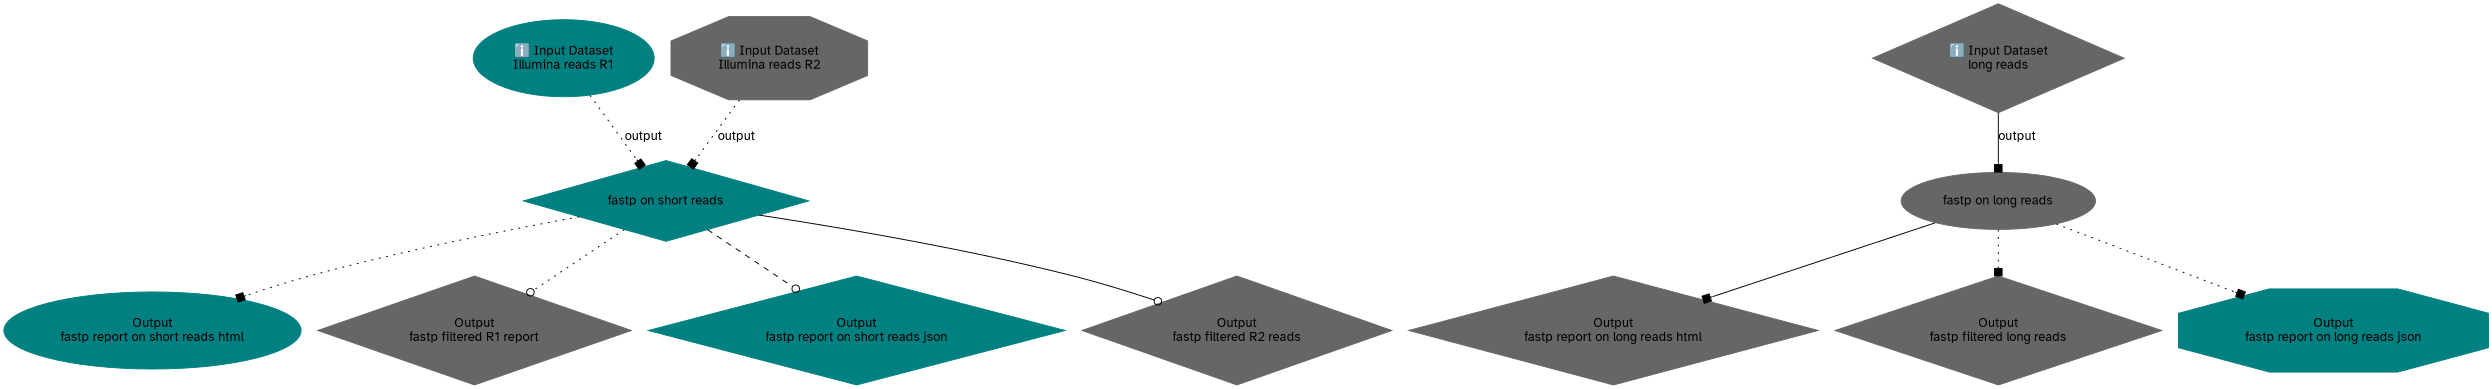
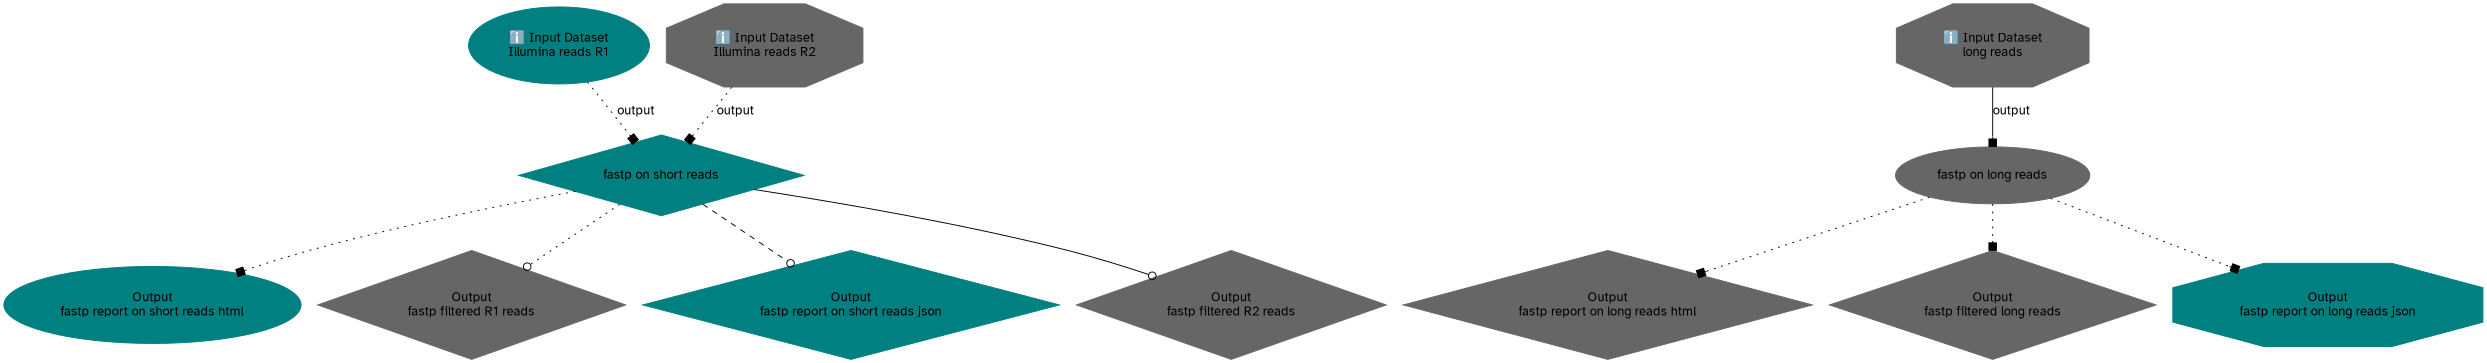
(1998, 58) -> (1993, 45)
(1824, 260) -> (1818, 234)
(475, 330) -> (472, 305)
